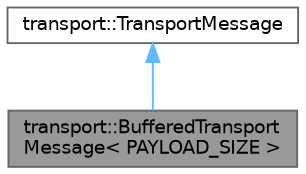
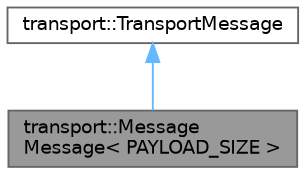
(153, 139) -> (153, 139)
